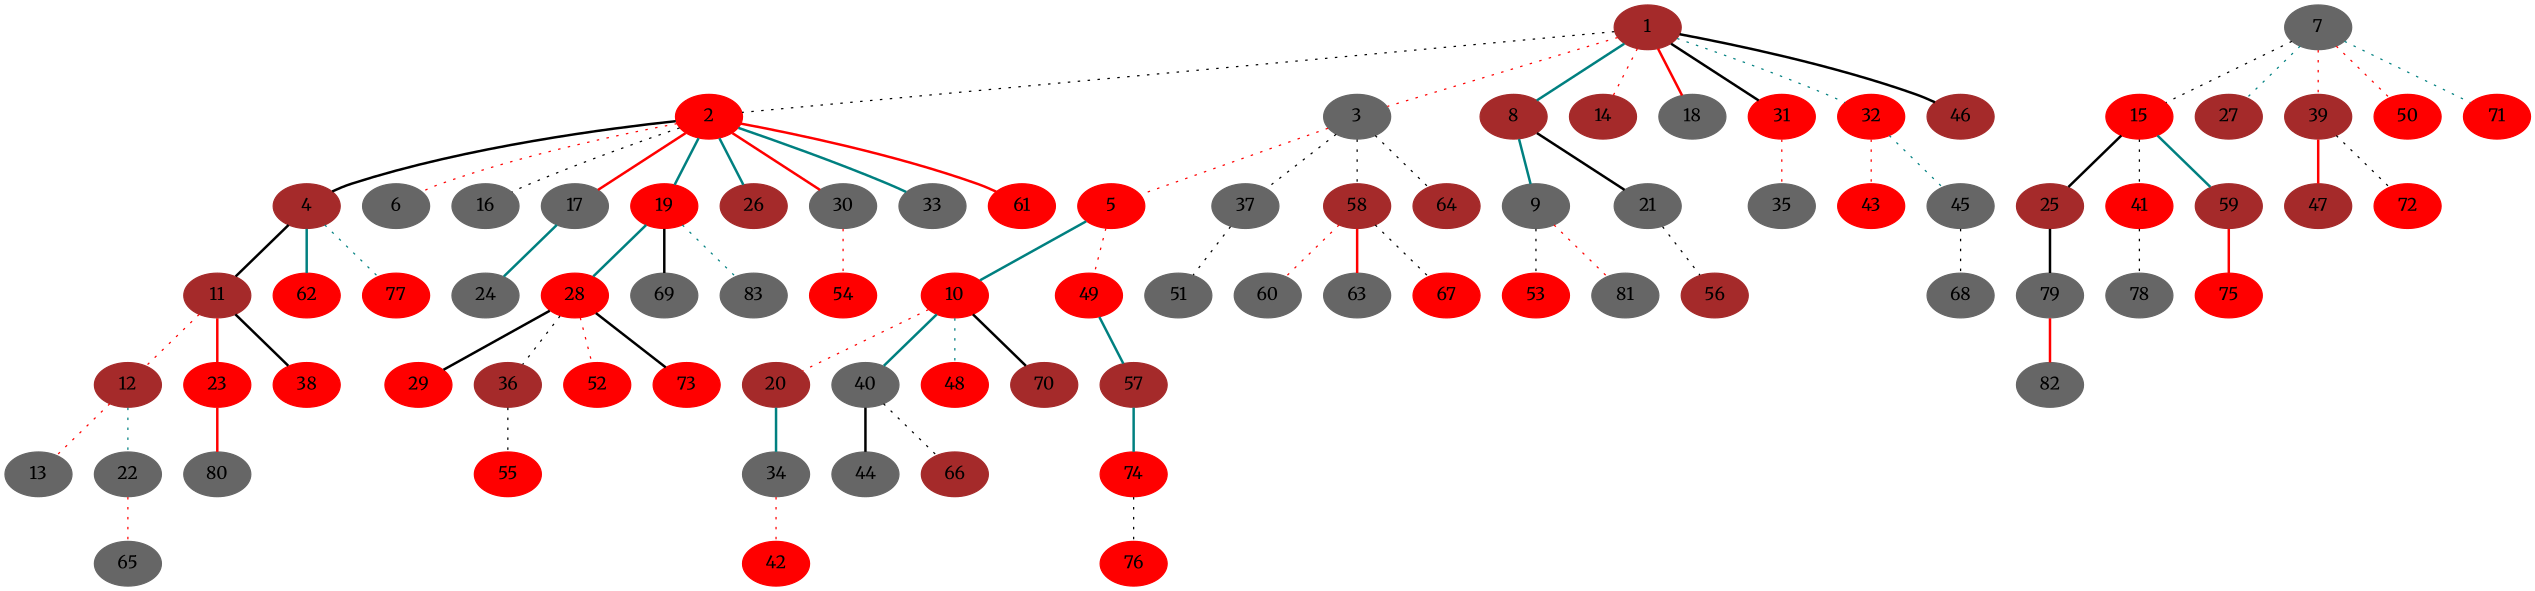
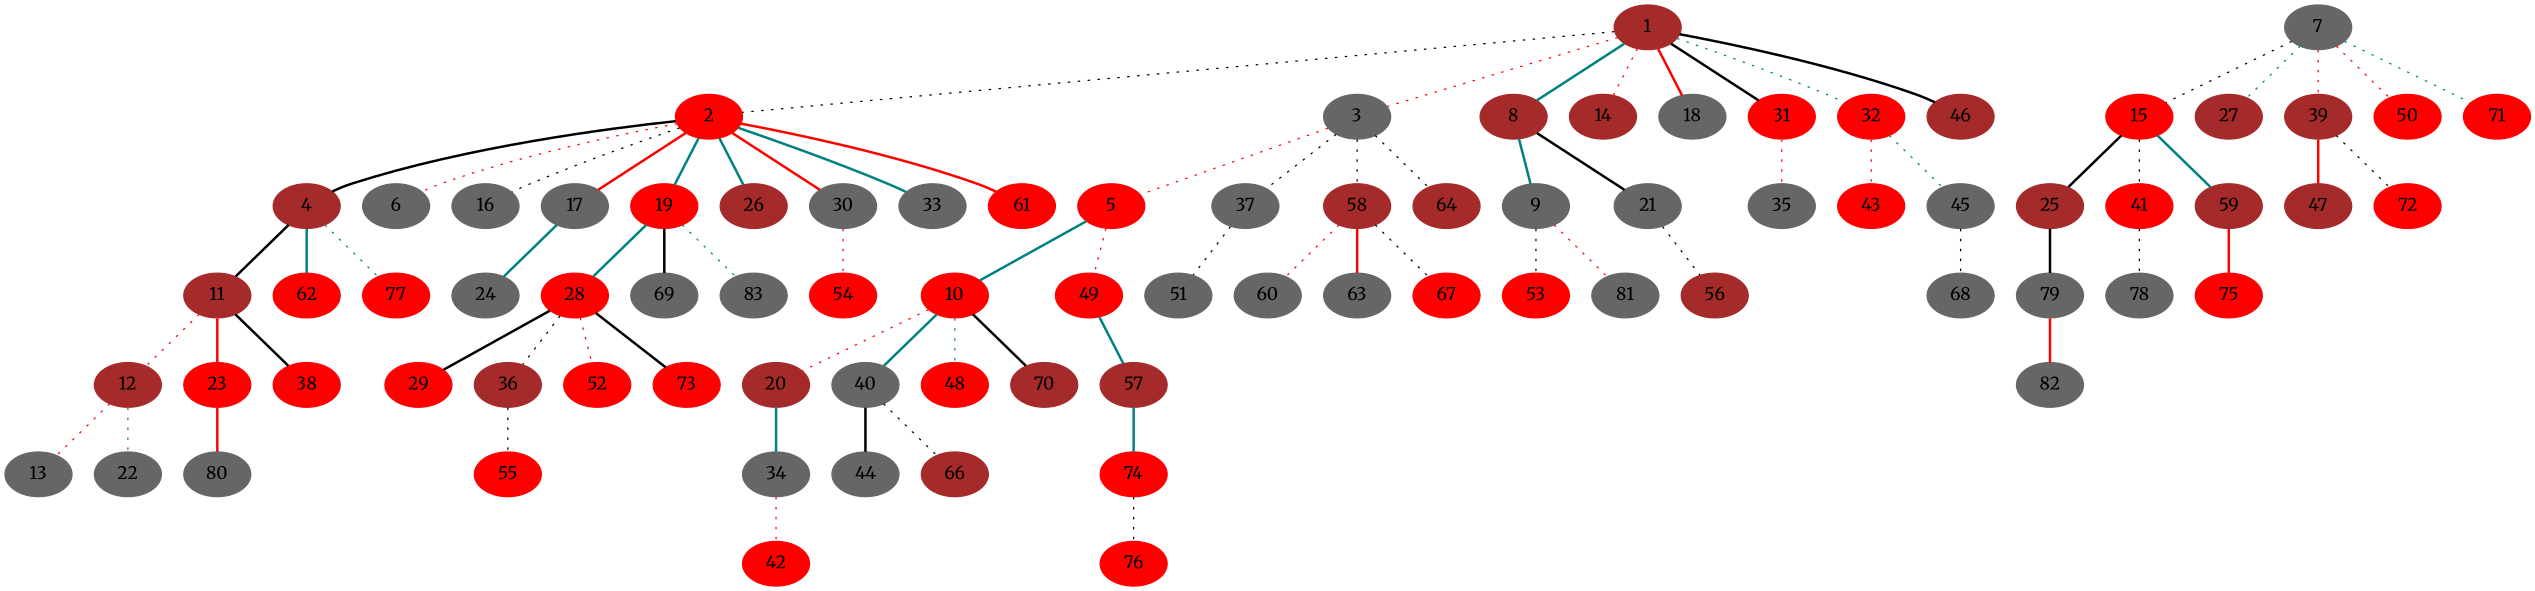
(128, 564) -> none
